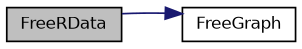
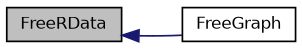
(144, 13) -> (161, 36)
